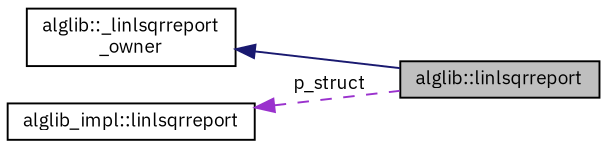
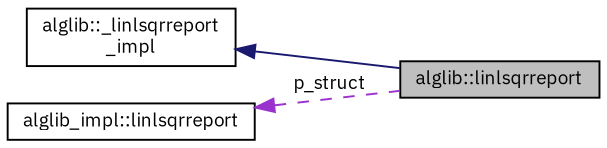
(131, 37) -> (131, 37)
